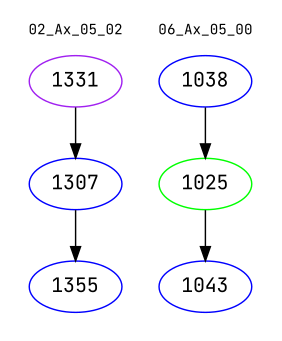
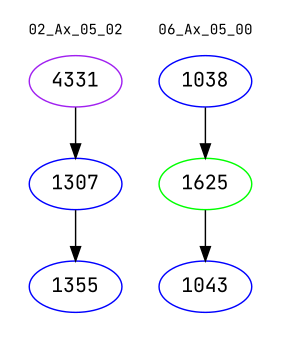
(76, 81) -> (76, 81)
(205, 184) -> (205, 184)
